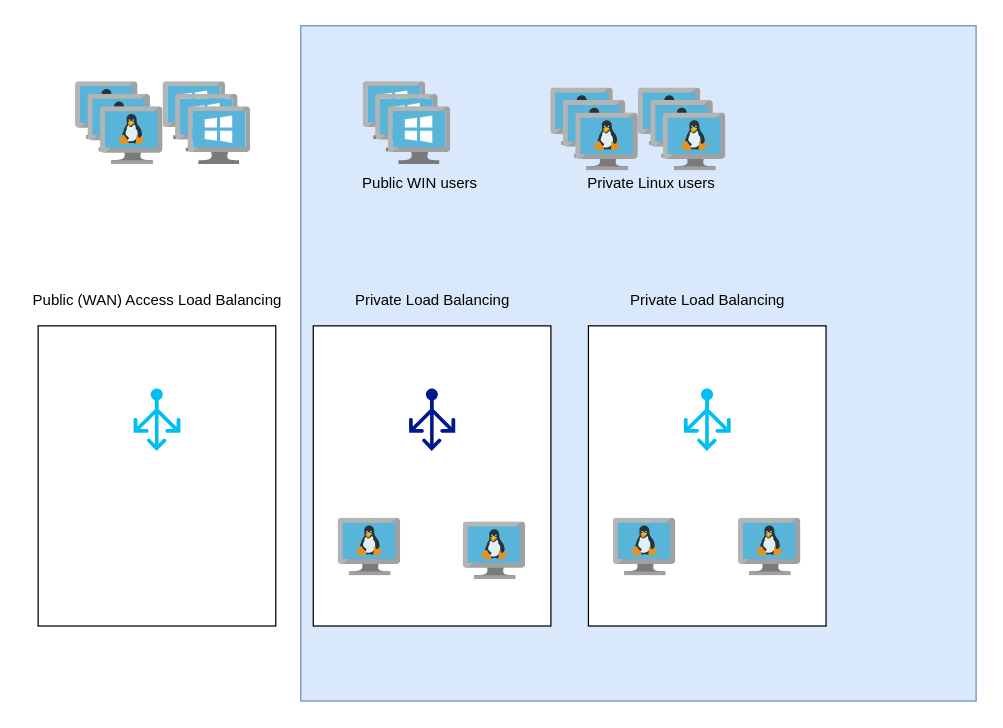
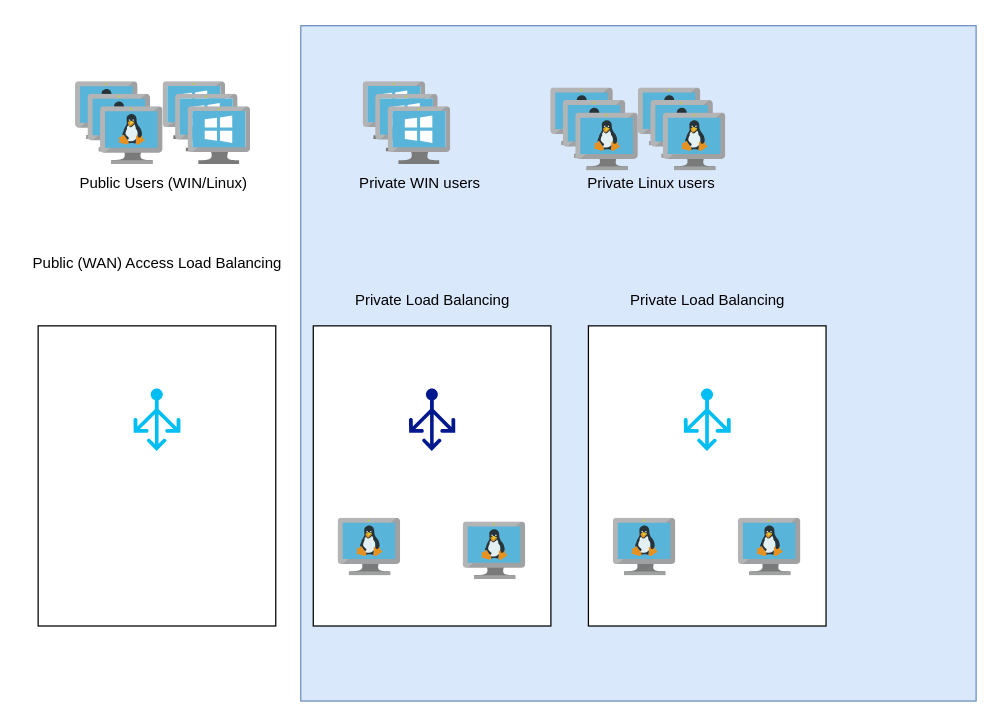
none -> (163, 183)
(420, 183) -> (420, 183)
(157, 301) -> (157, 263)
